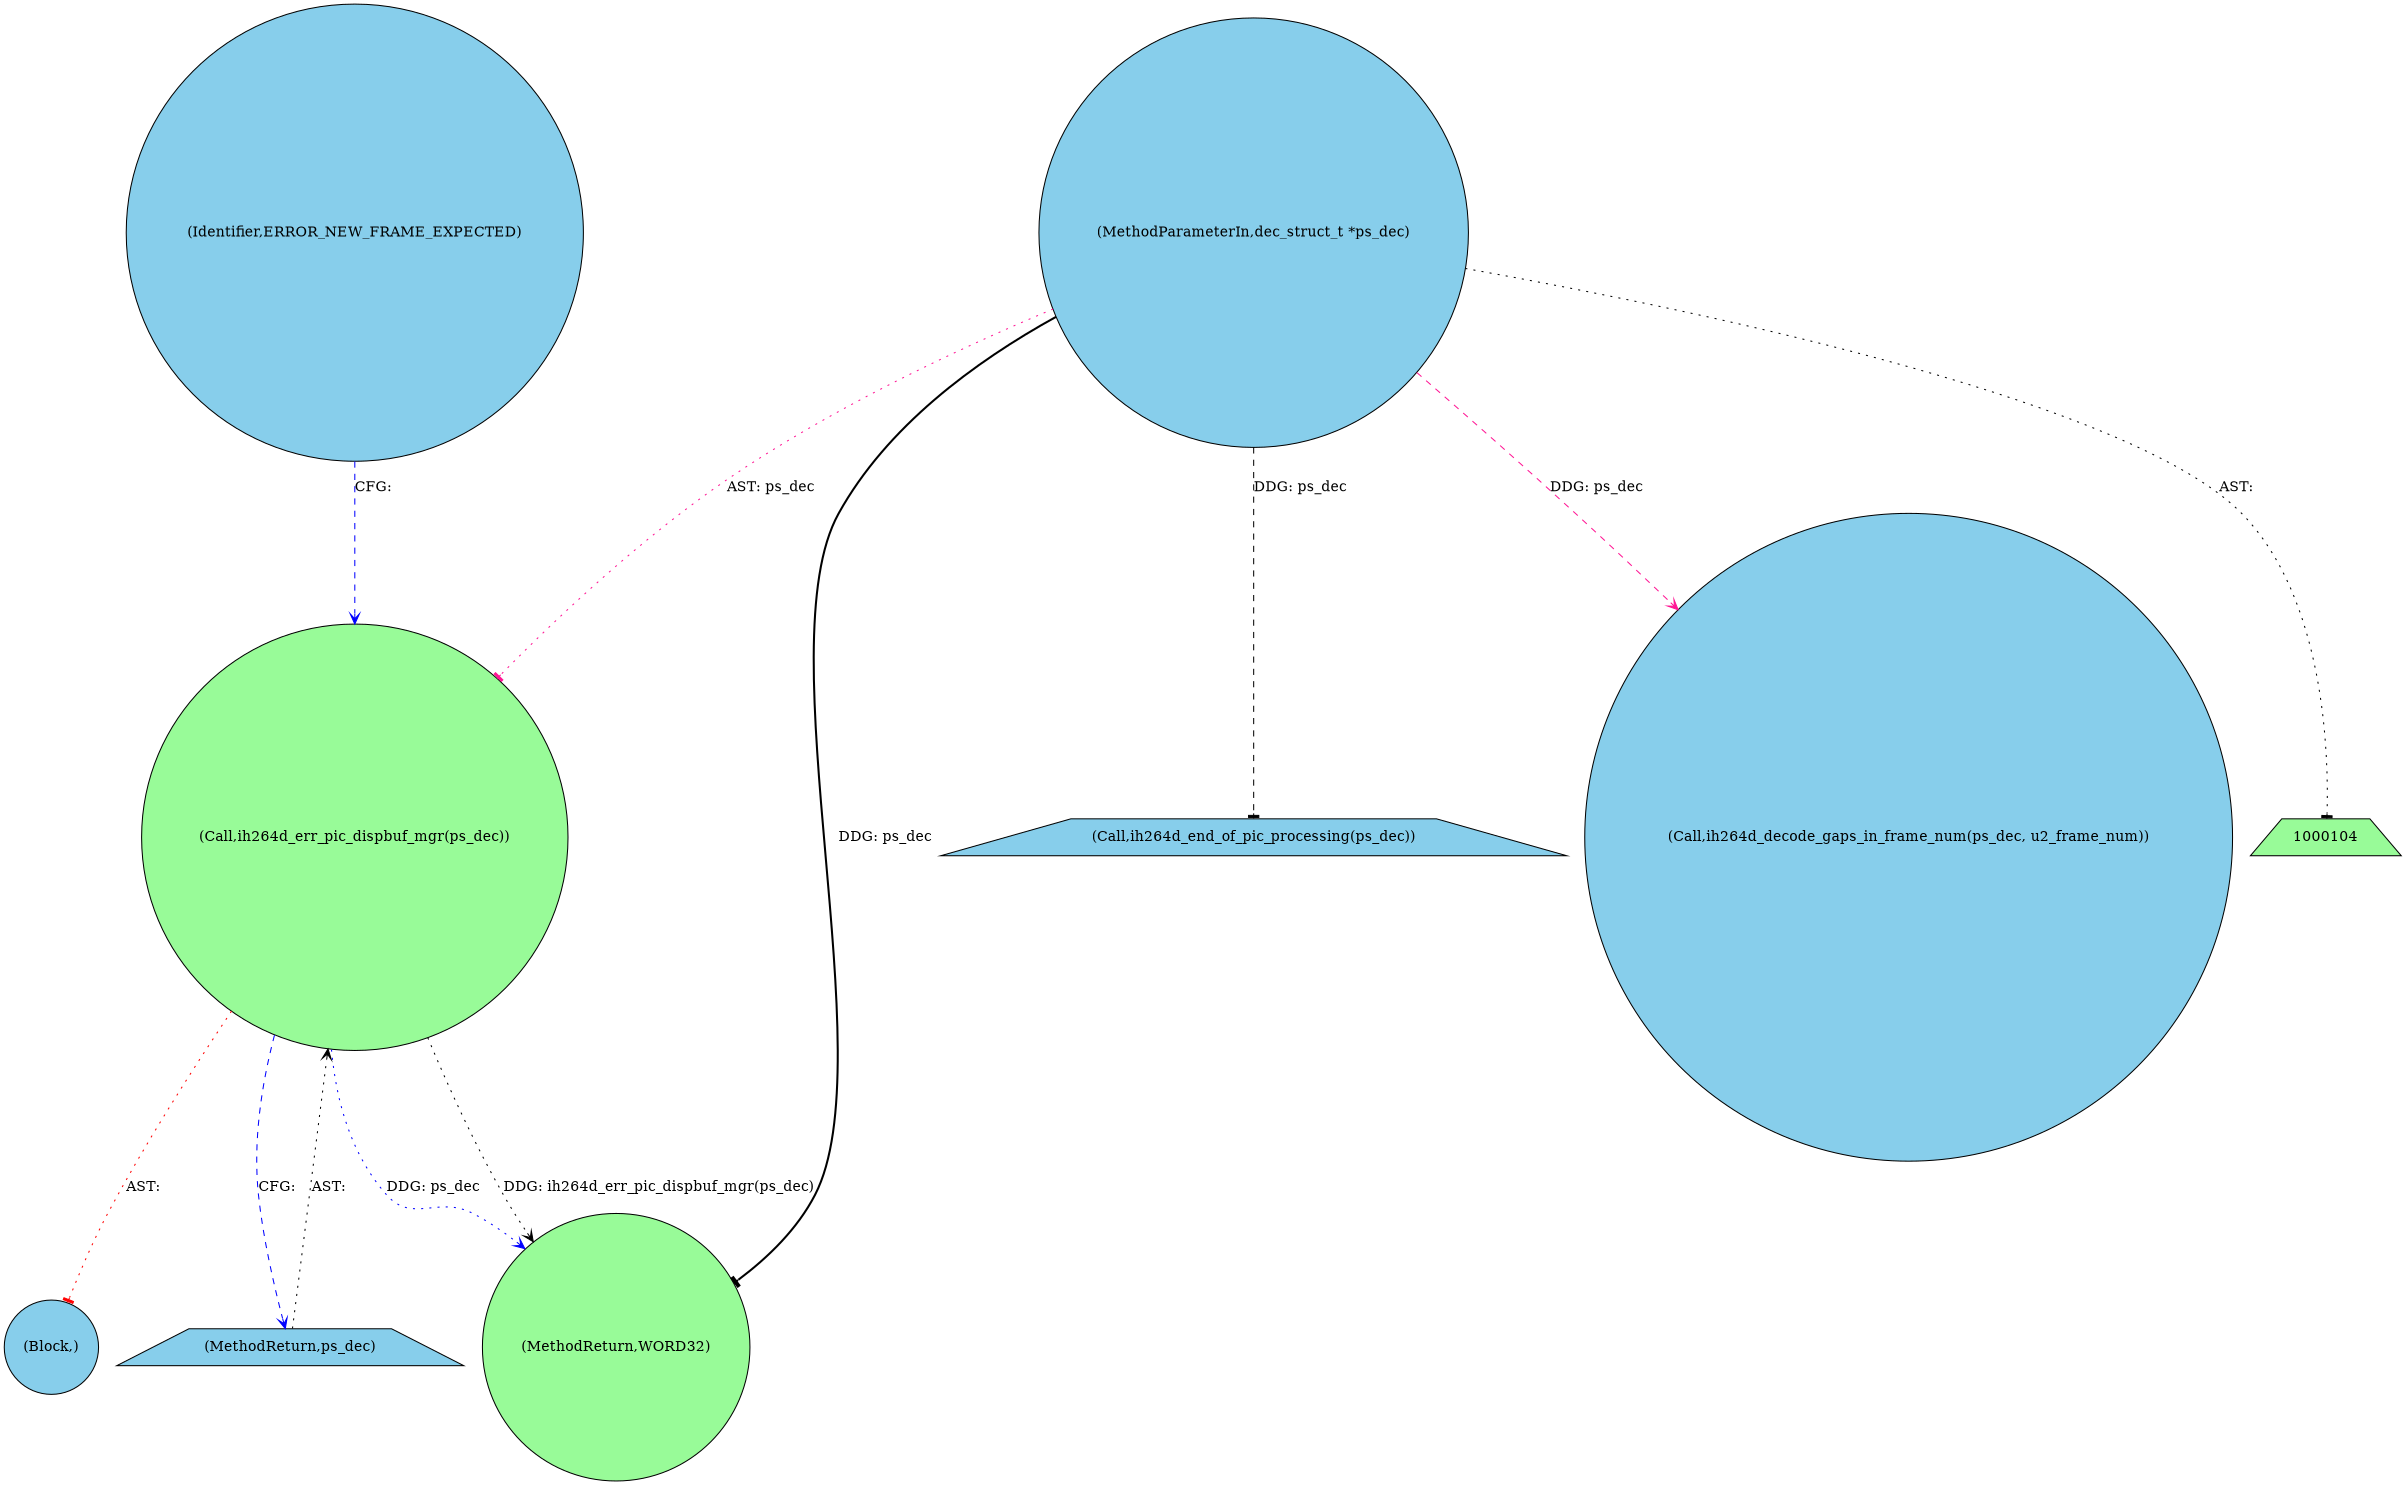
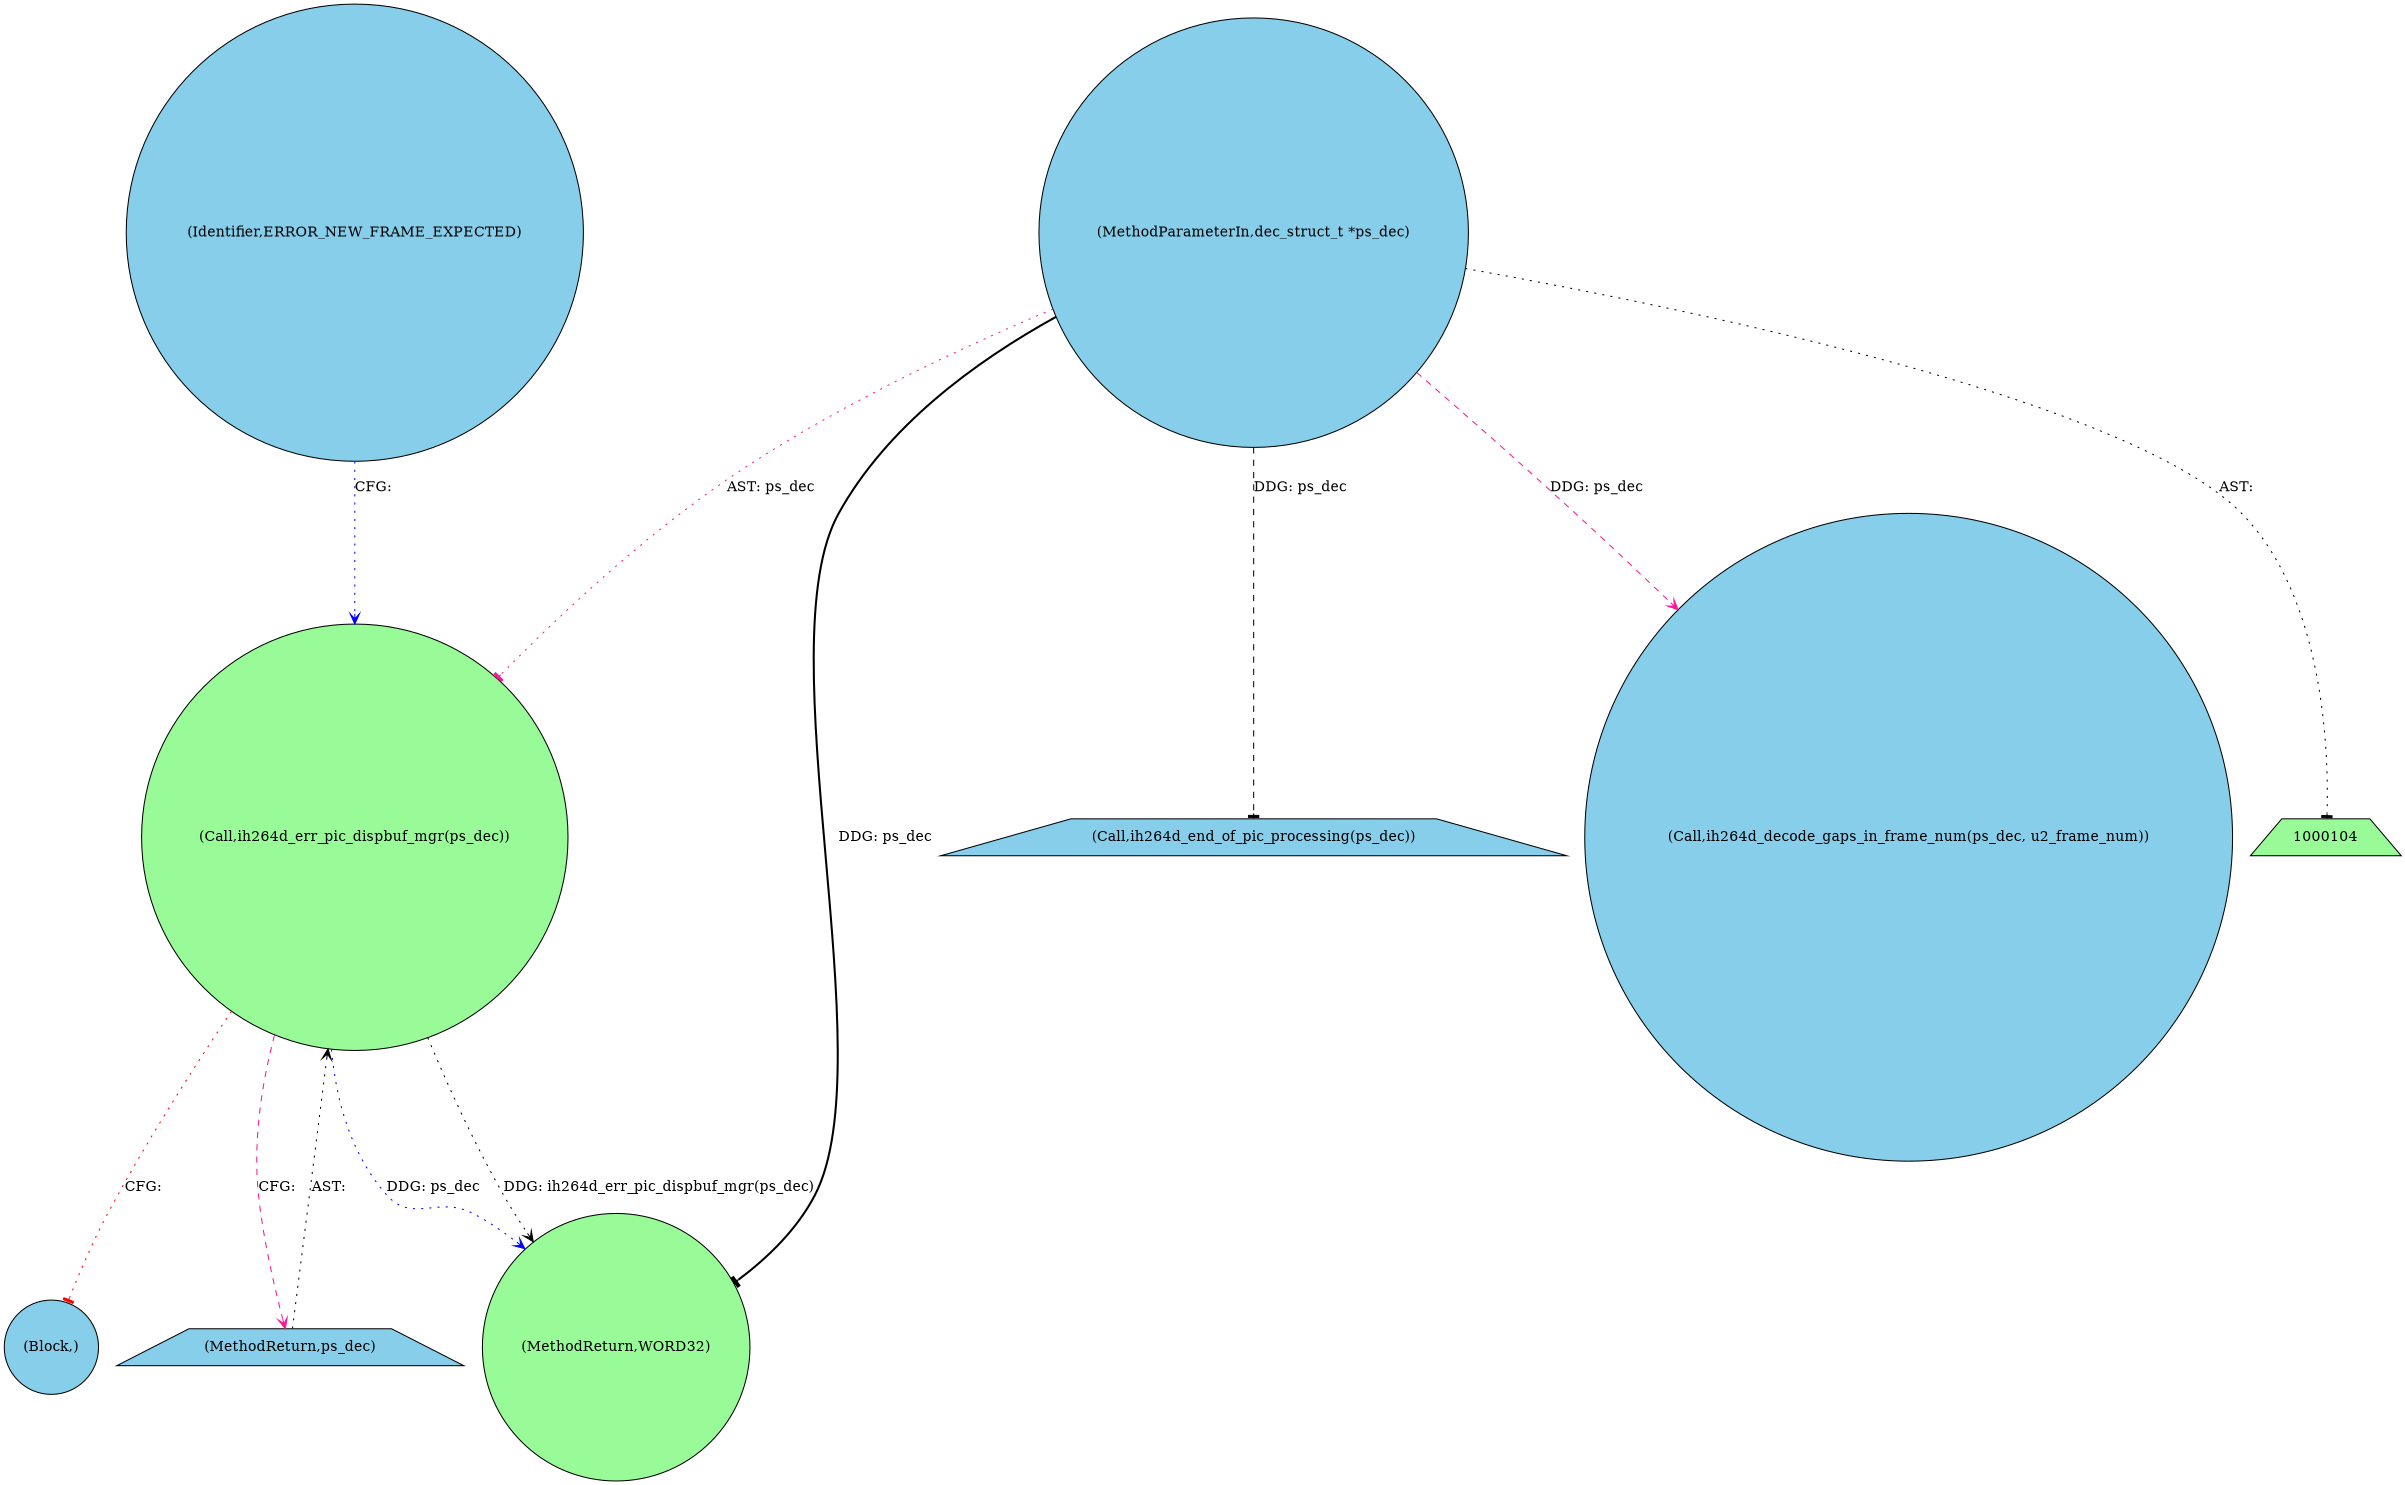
(355, 538) -> (355, 538)
(257, 1177) -> (257, 1177)
(146, 1187) -> (146, 1187)
